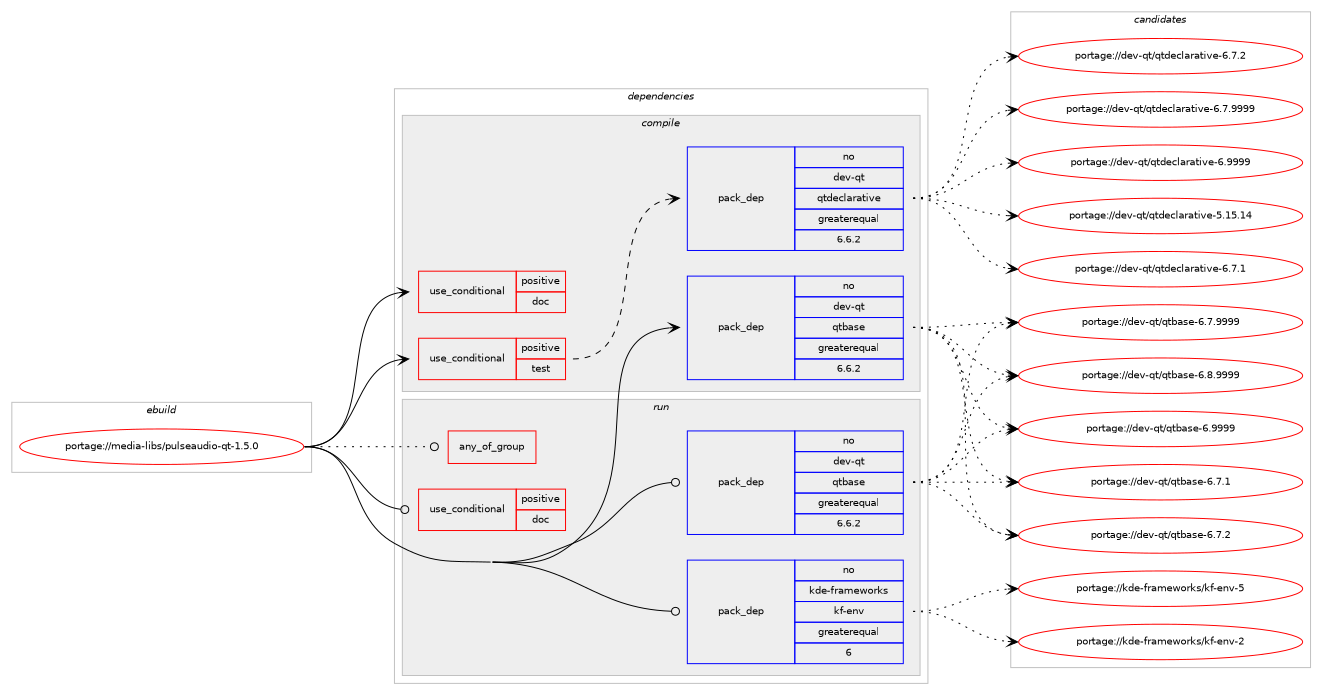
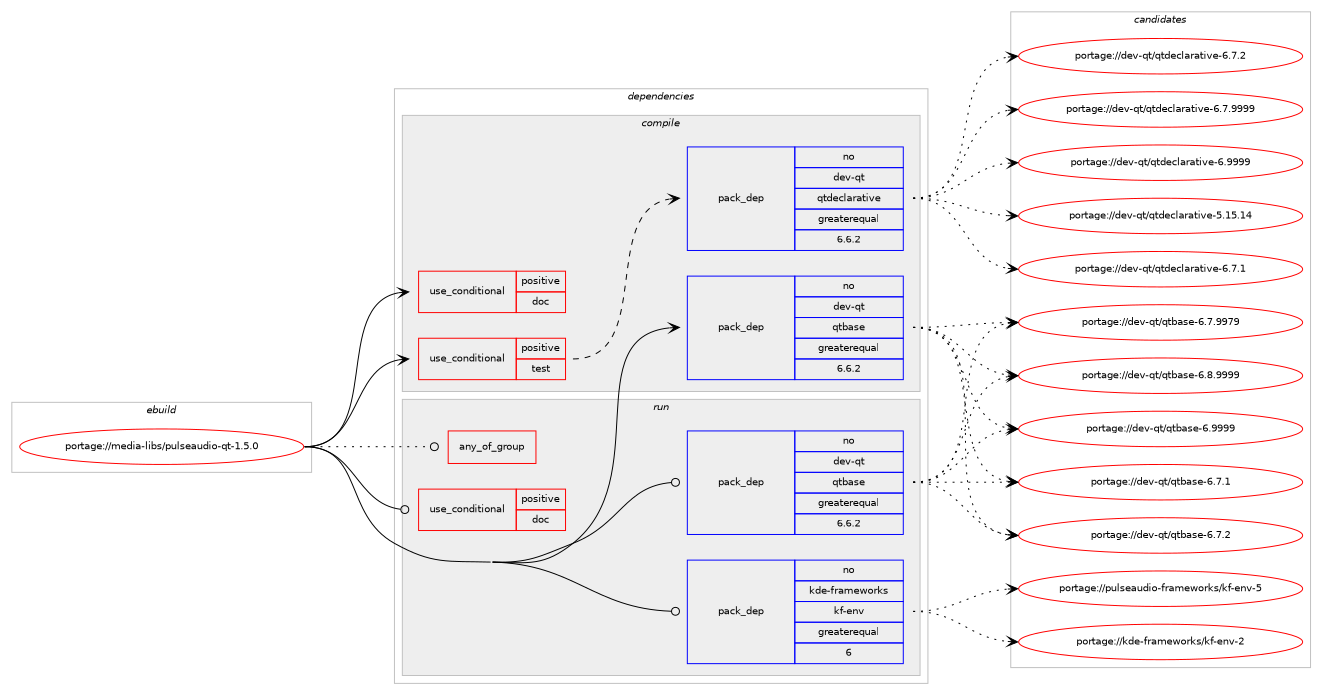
(1161, 322) -> (1161, 322)
(1161, 589) -> (1161, 589)
